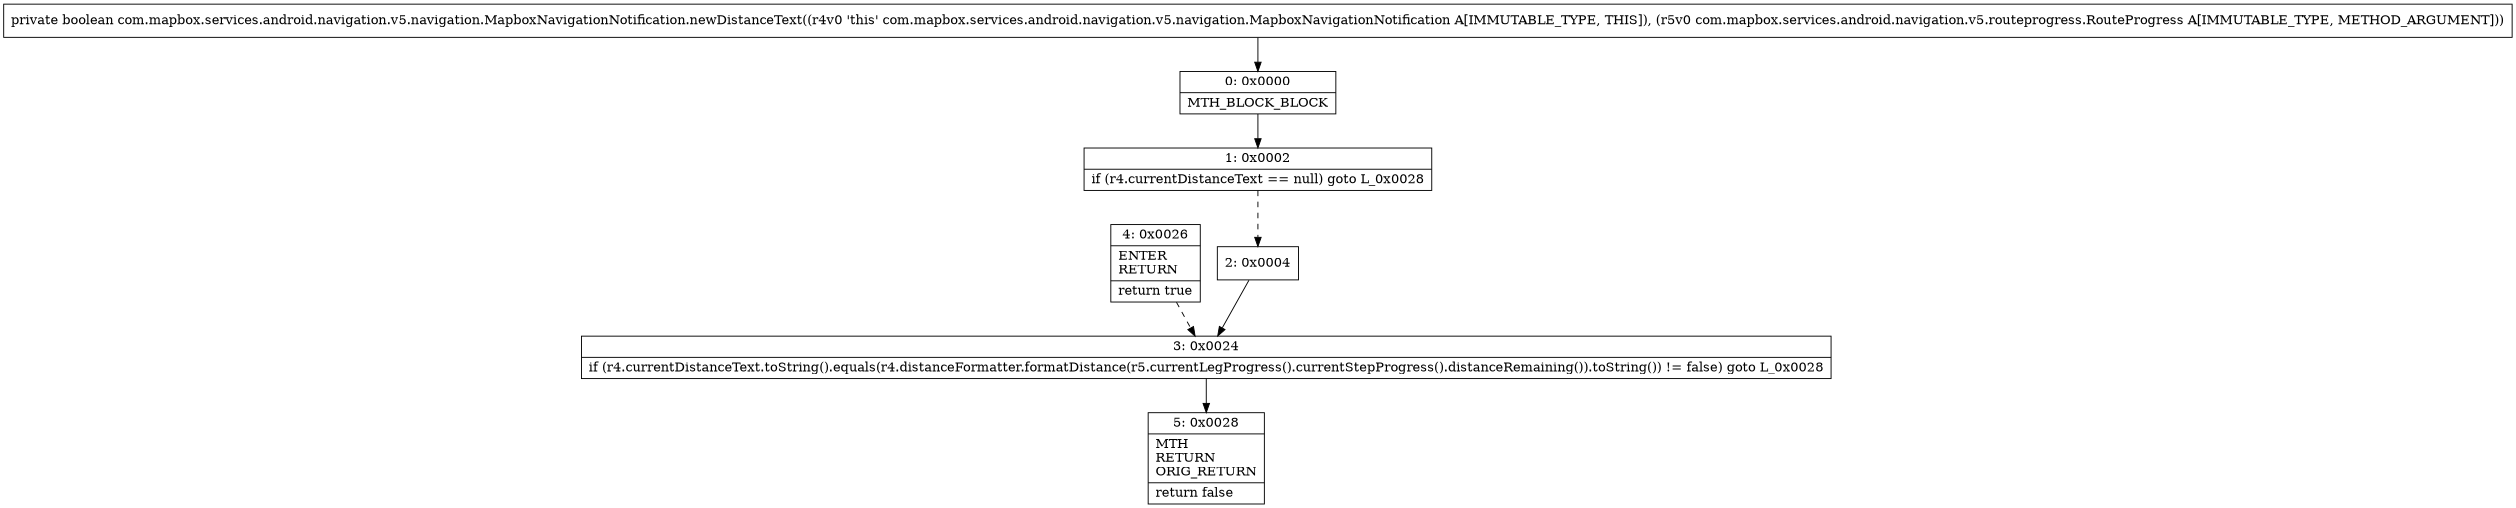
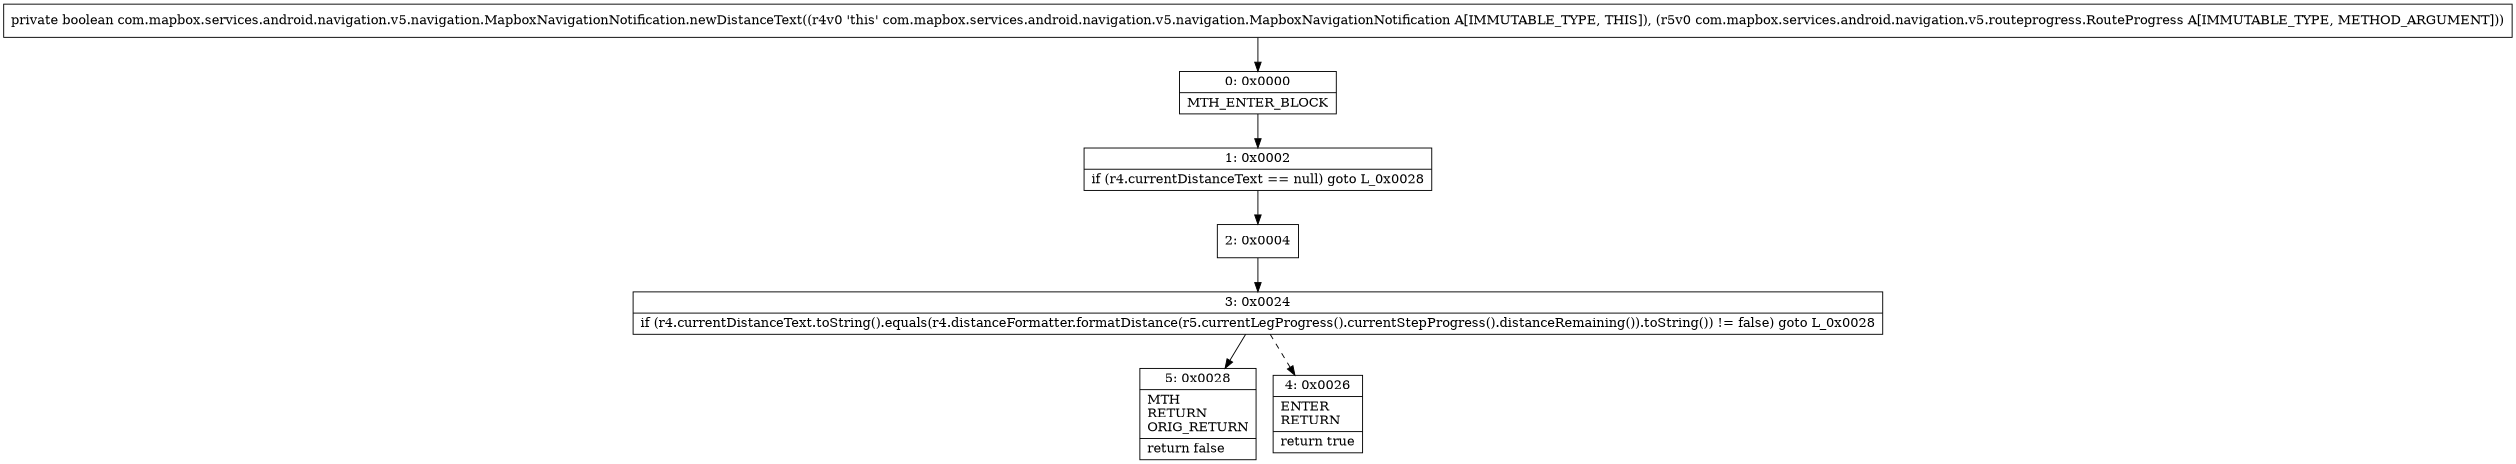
(1258, 103) -> (1258, 103)
(1258, 214) -> (1258, 203)
(1184, 315) -> (1280, 351)
